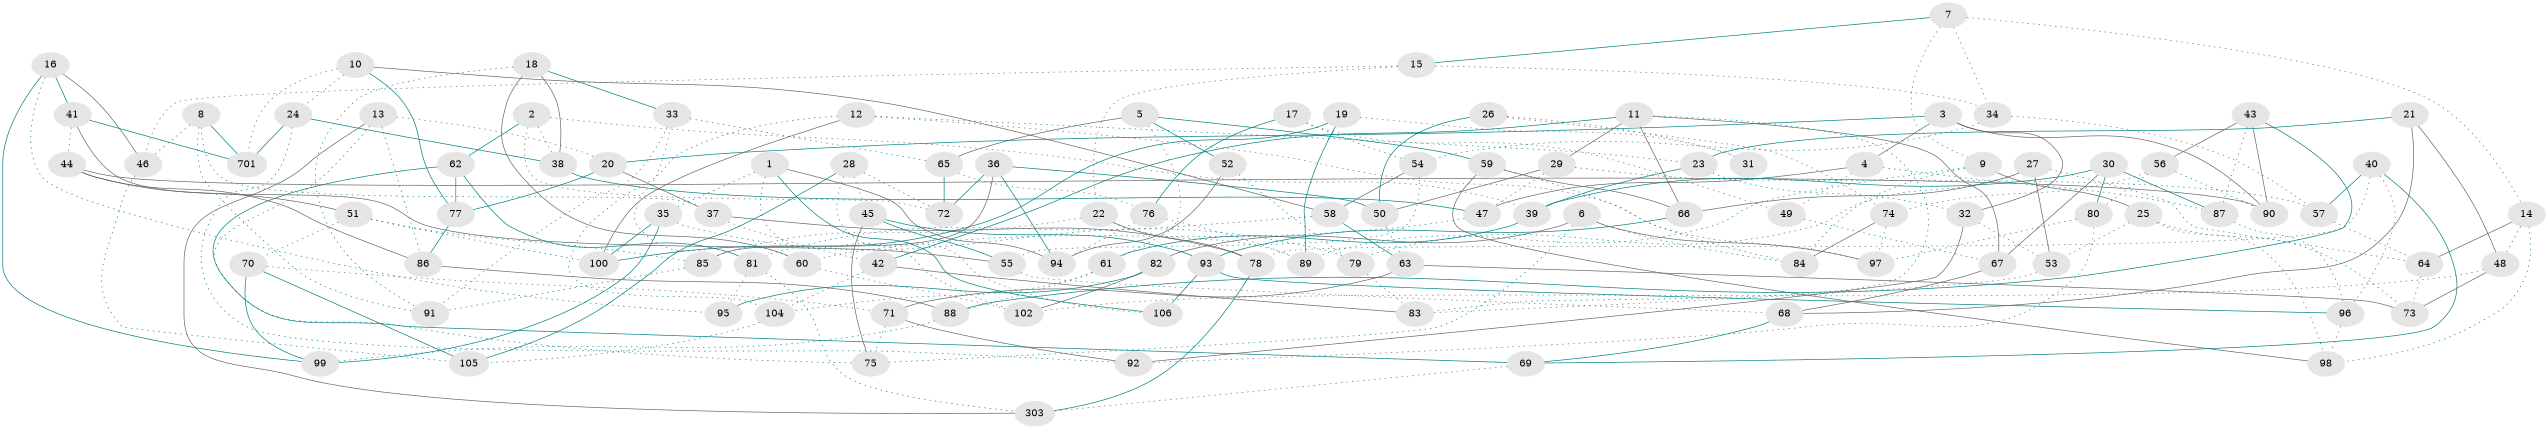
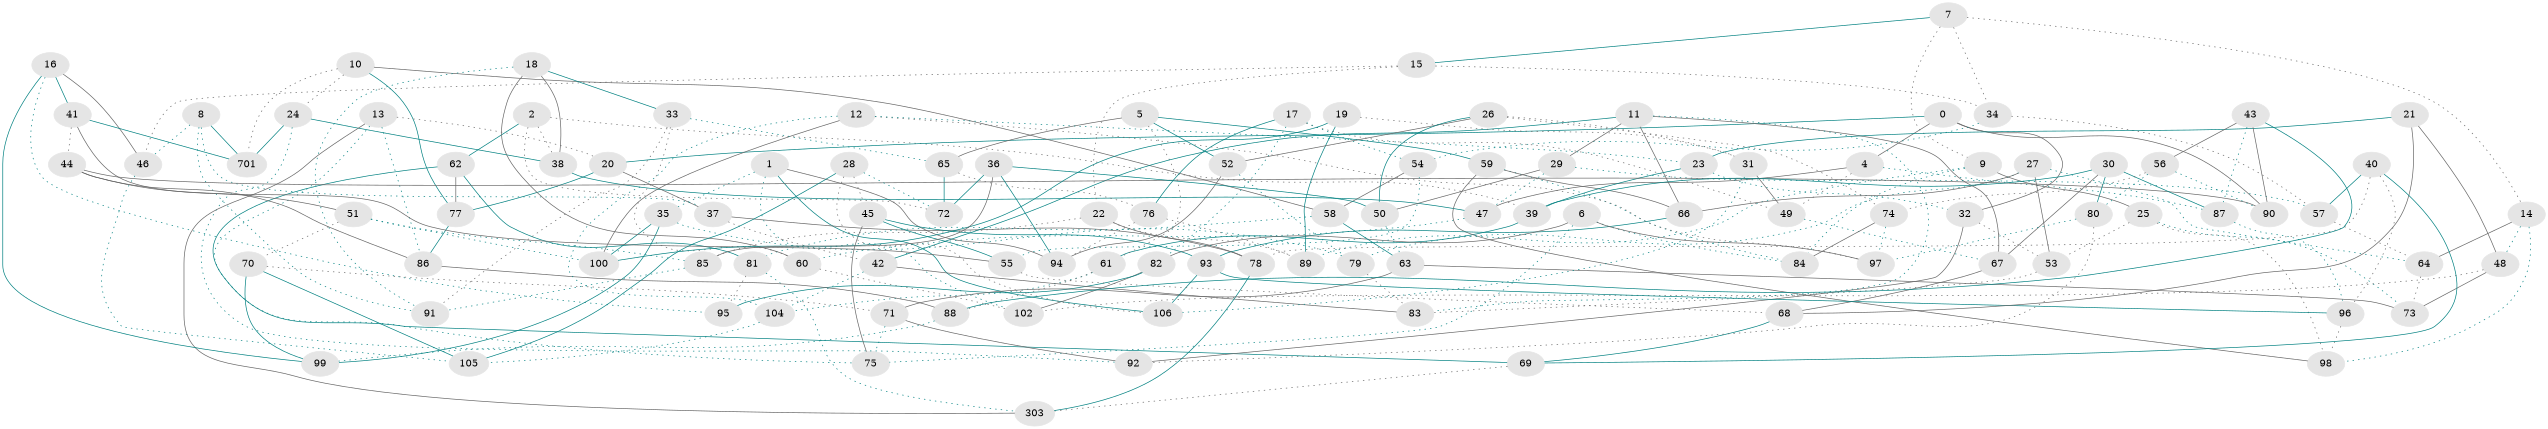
(1943, 115) -> (1943, 115)
none -> (1336, 144)
none -> (1770, 192)
none -> (1228, 203)
none -> (1480, 285)
